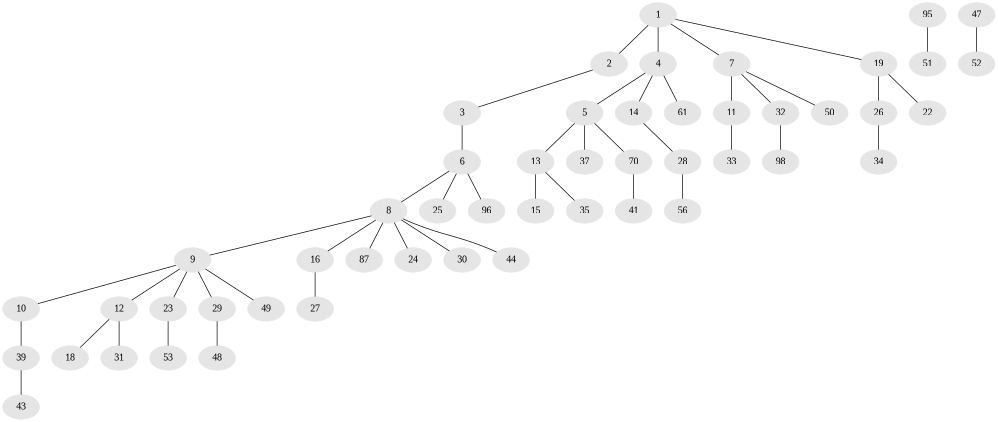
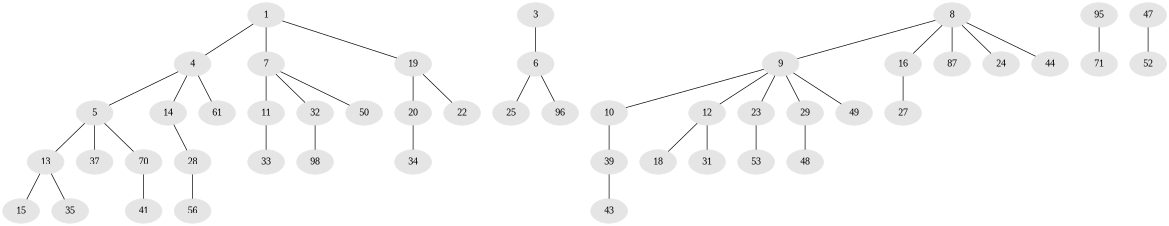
(609, 64) -> none
(928, 64) -> (1099, 64)
(879, 113) -> (413, 113)
(425, 187) -> none
(462, 260) -> none
